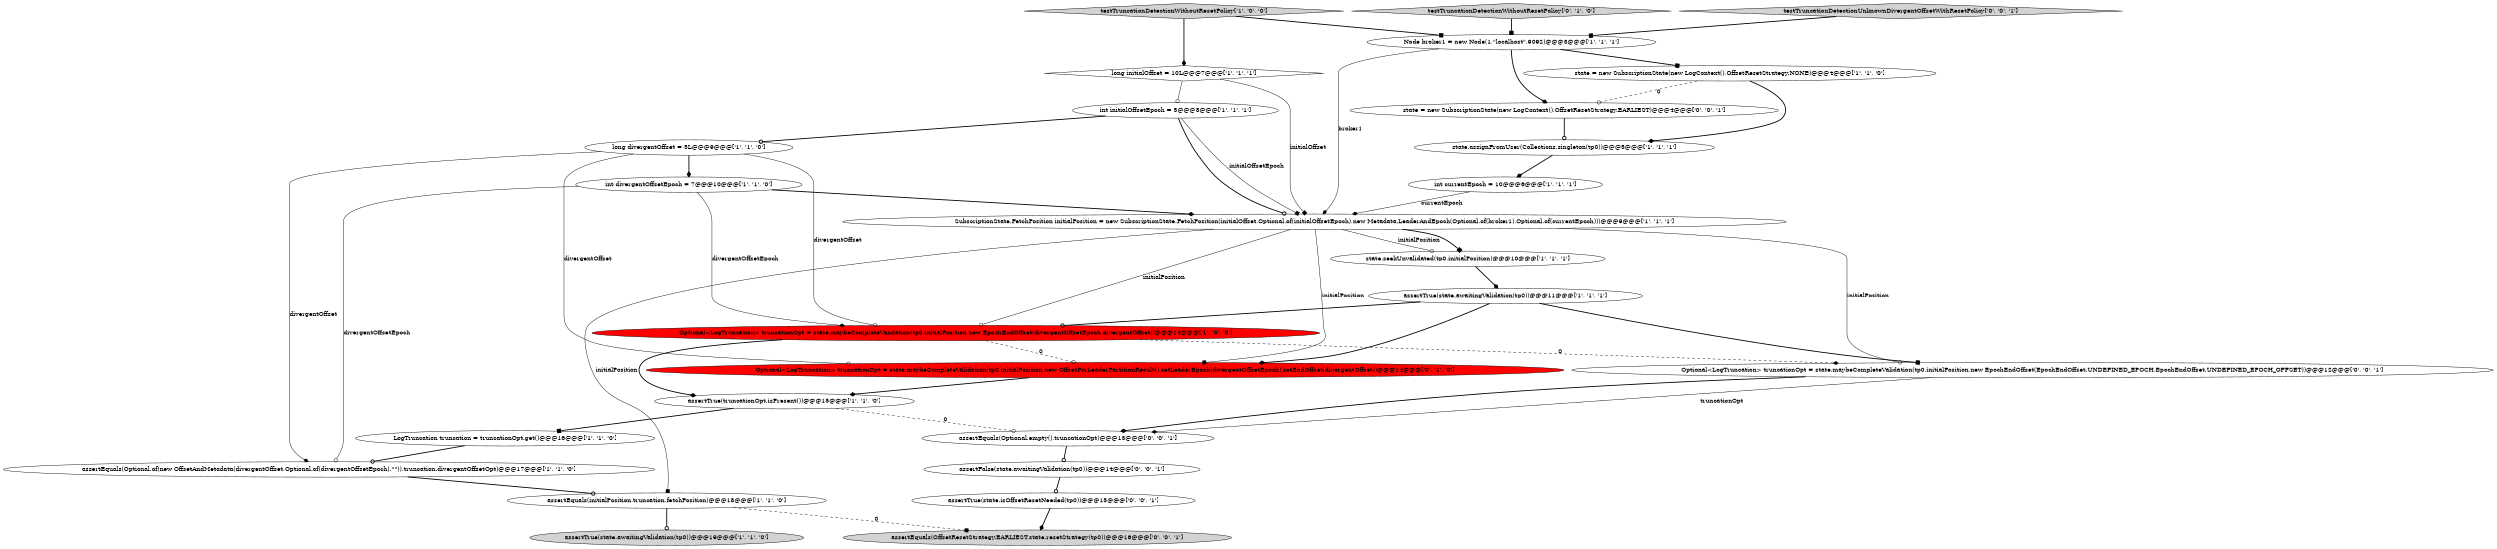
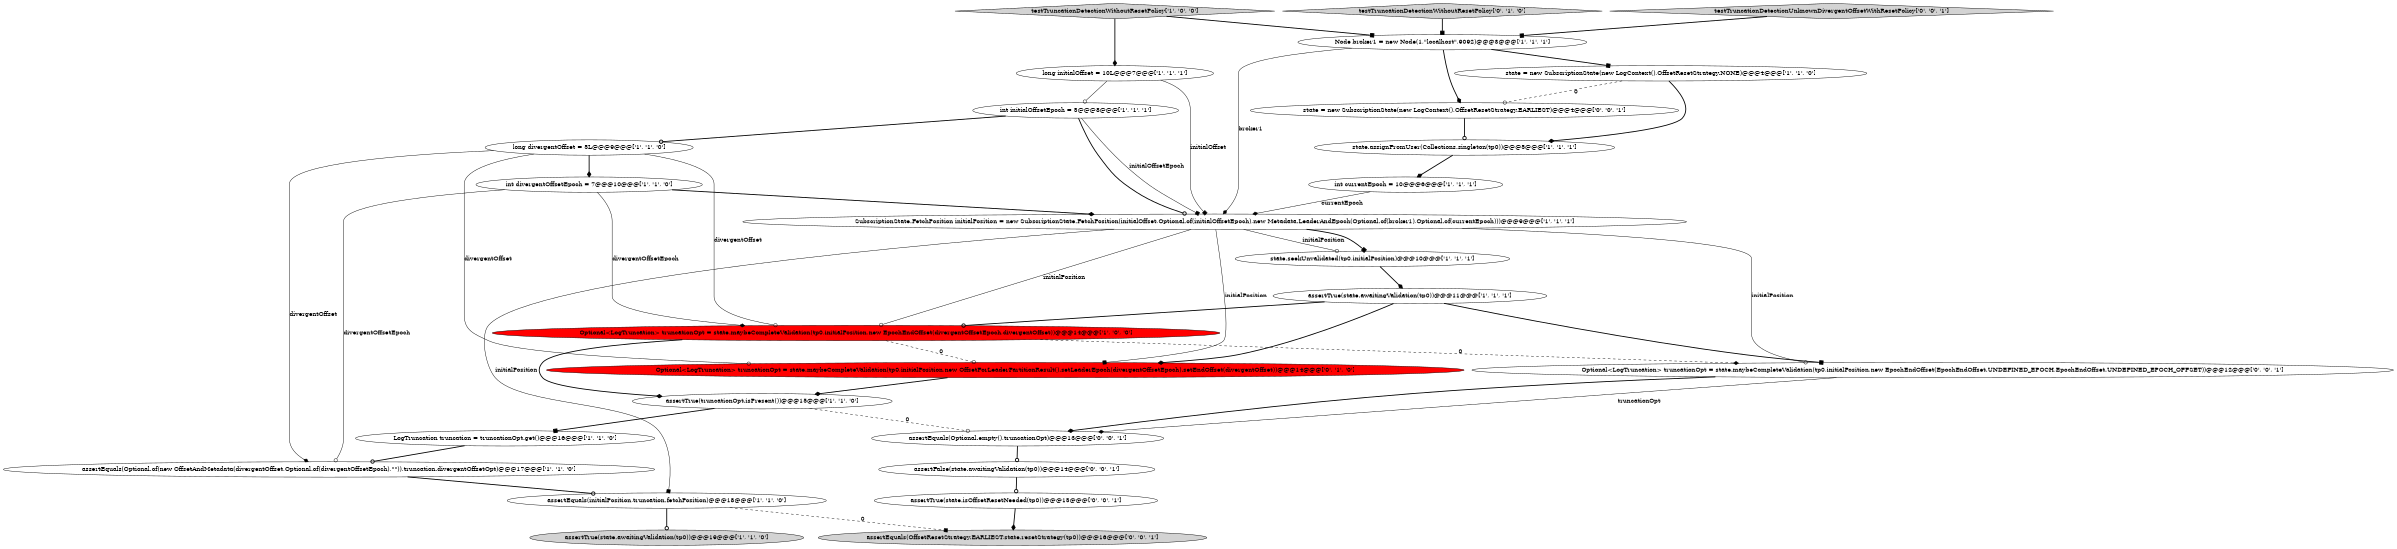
(1184, 73) -> (1115, 73)
